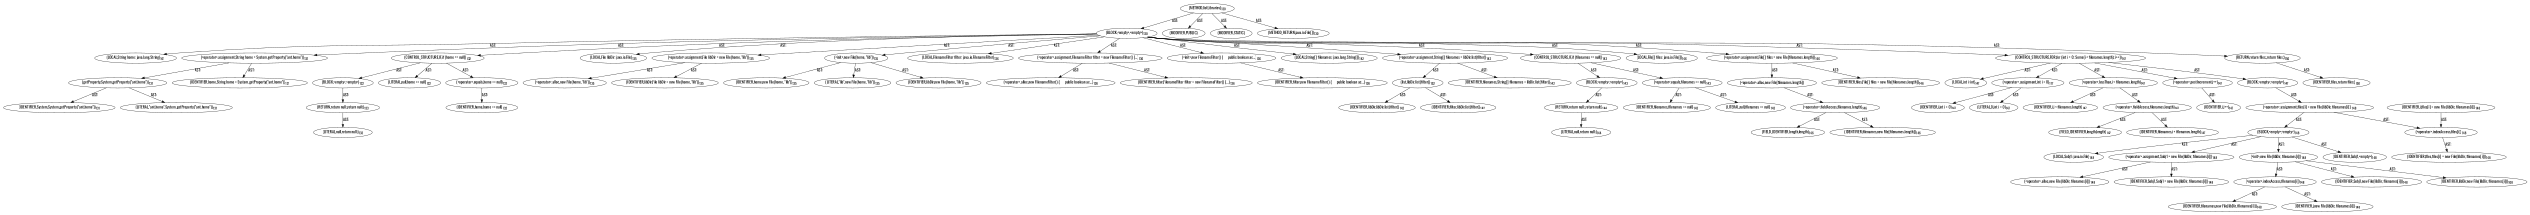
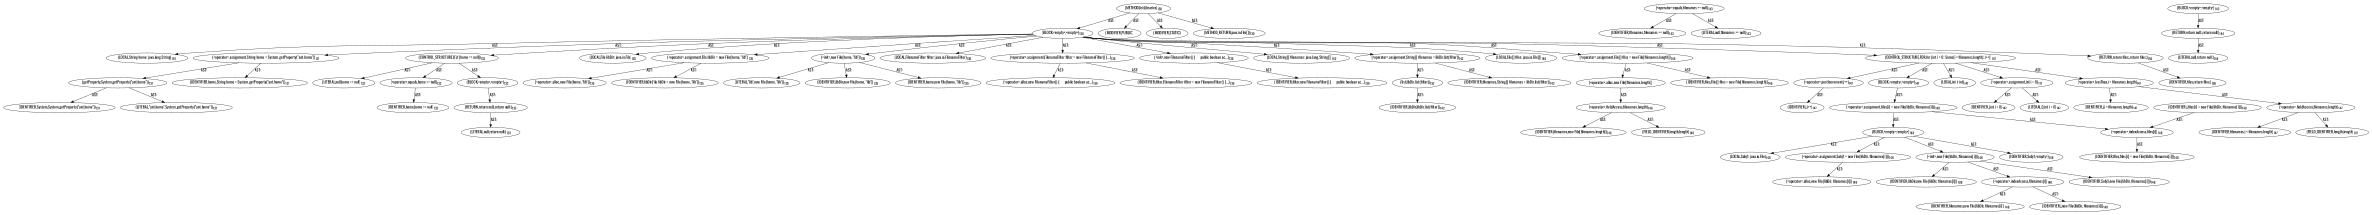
(1571, 58) -> none
(1458, 108) -> none
(2171, 182) -> none
